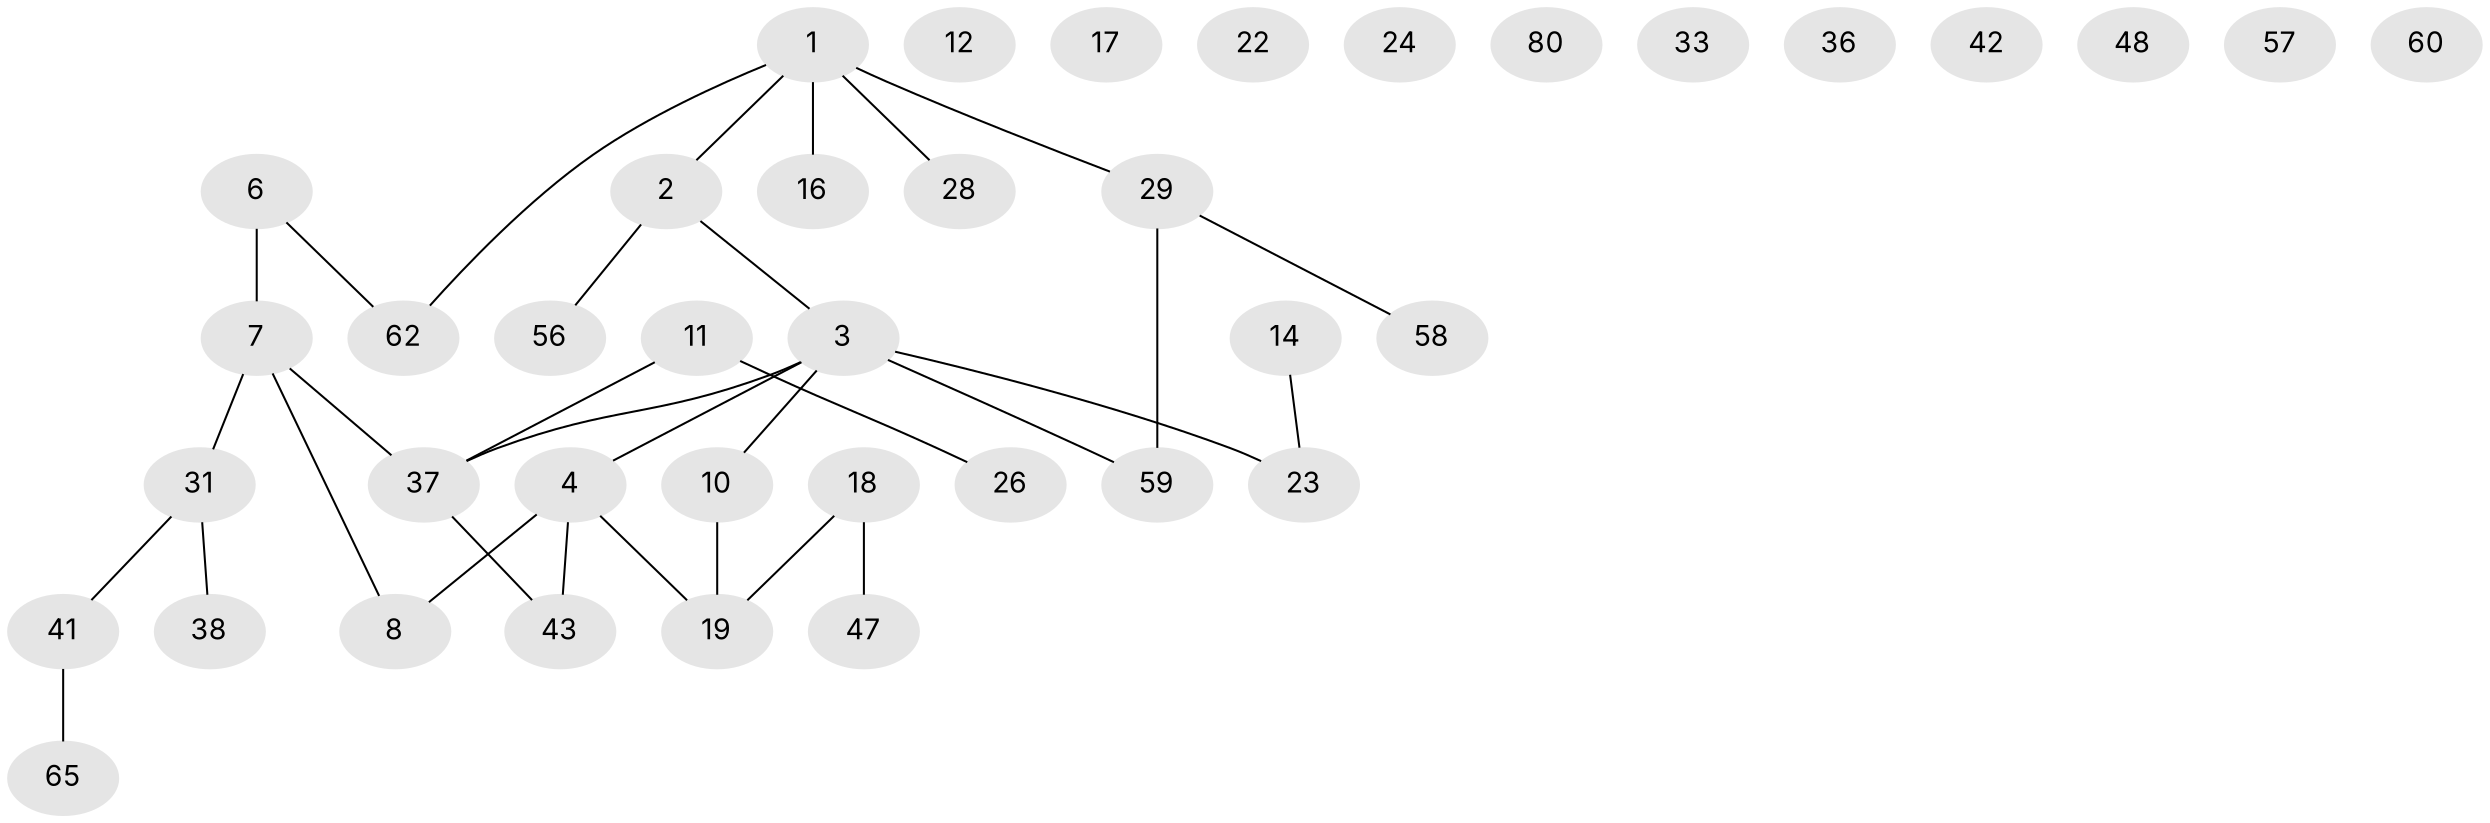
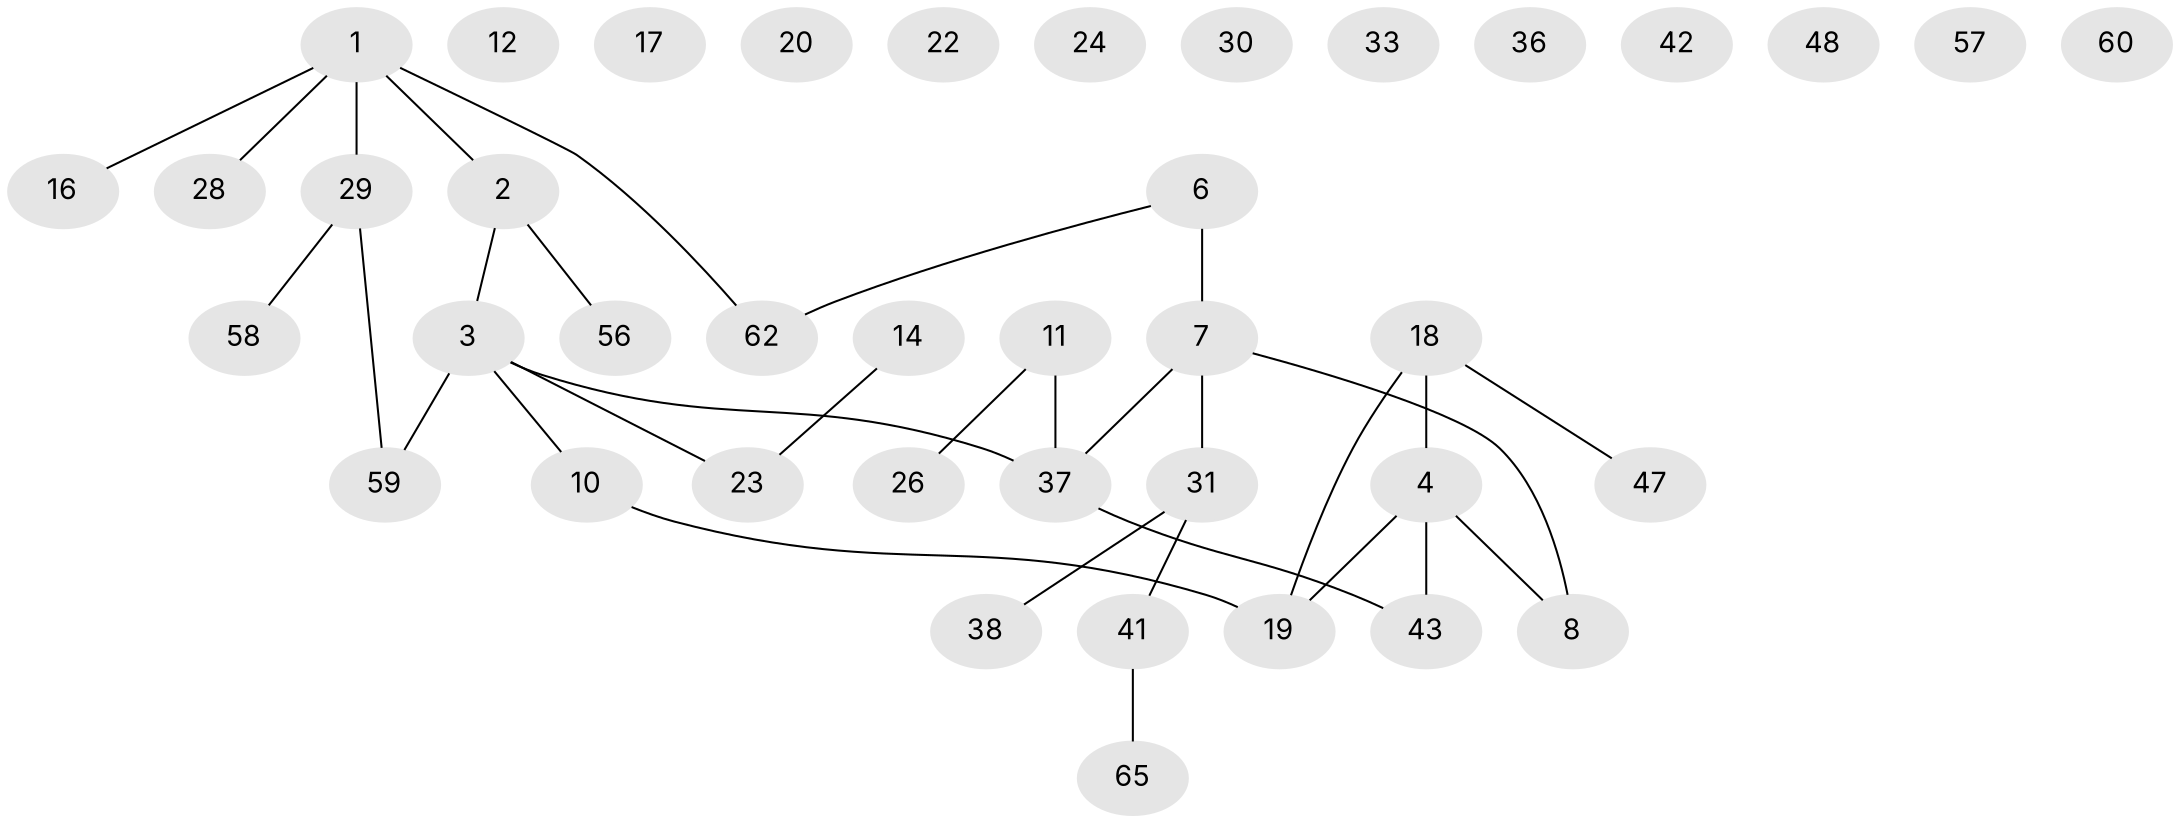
none -> (797, 45)
(1546, 45) -> (1237, 45)
(707, 411) -> (1426, 423)
